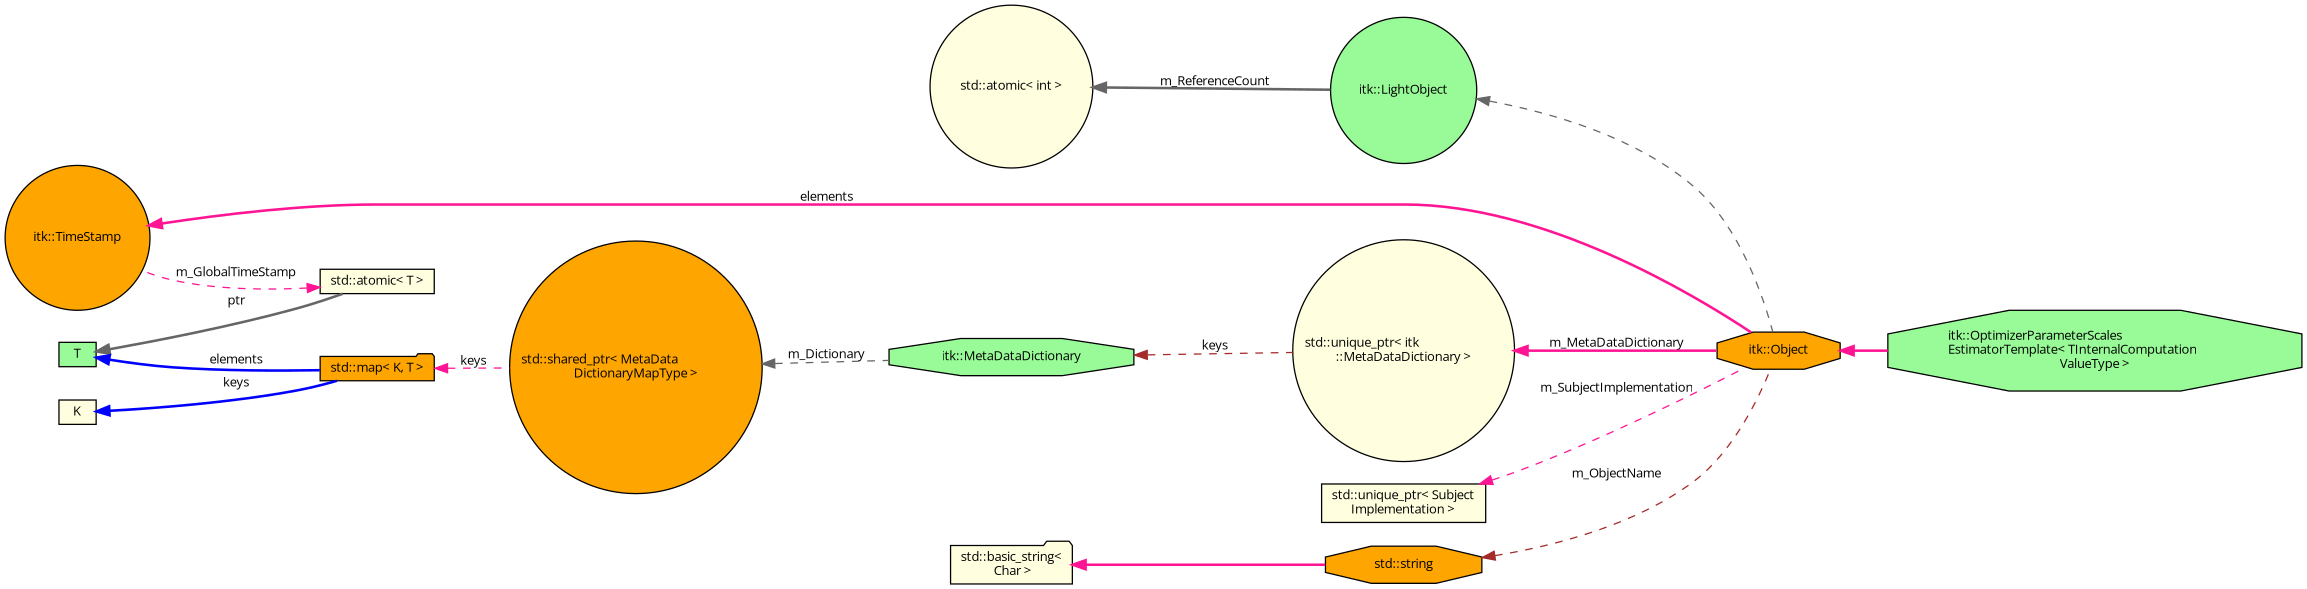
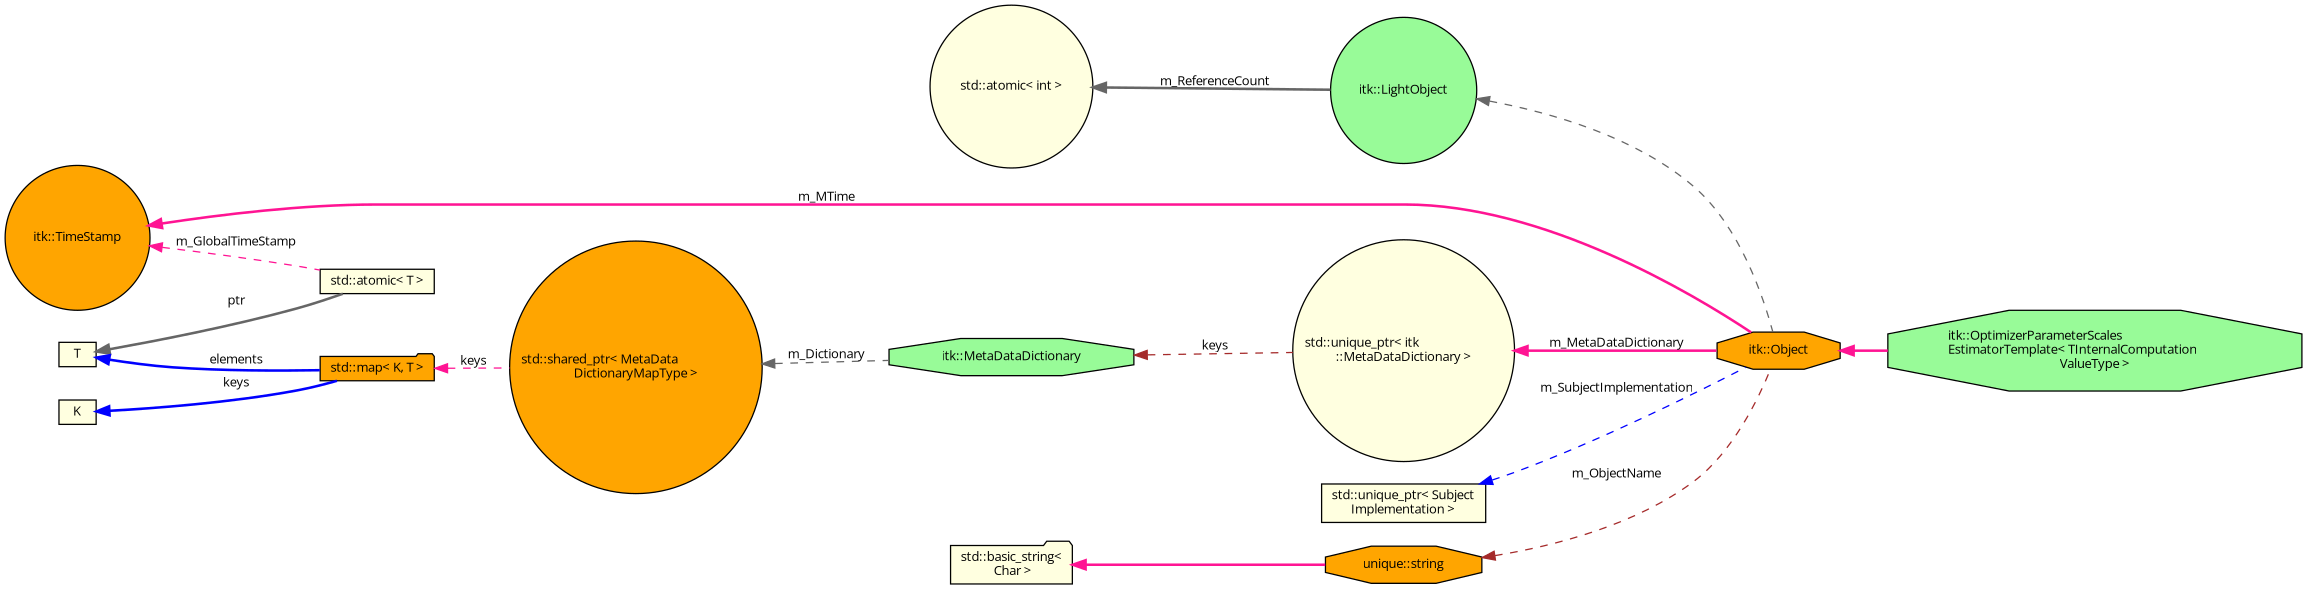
(825, 197) -> (825, 197)
(224, 287) -> (241, 258)
(78, 355) -> (78, 355)
(1621, 428) -> (1621, 428)
(1404, 565) -> (1404, 565)
